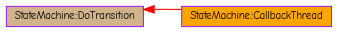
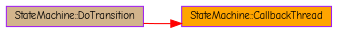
(168, 9) -> (157, 24)
